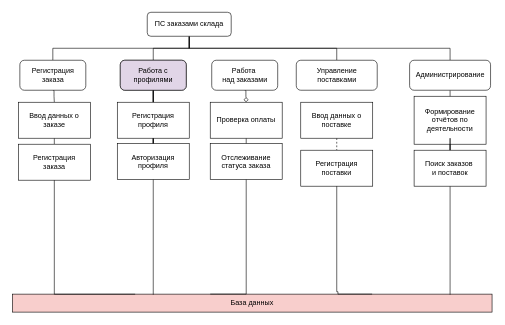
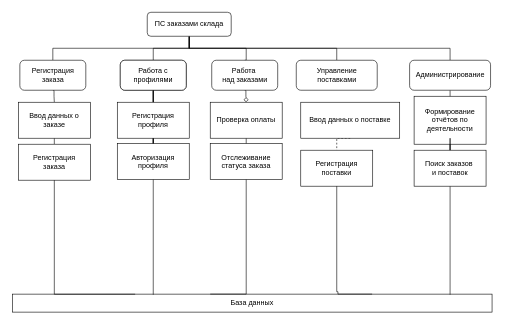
none -> (246, 55)
(153, 75) -> (153, 75)
(337, 120) -> (350, 120)
(252, 303) -> (252, 303)
